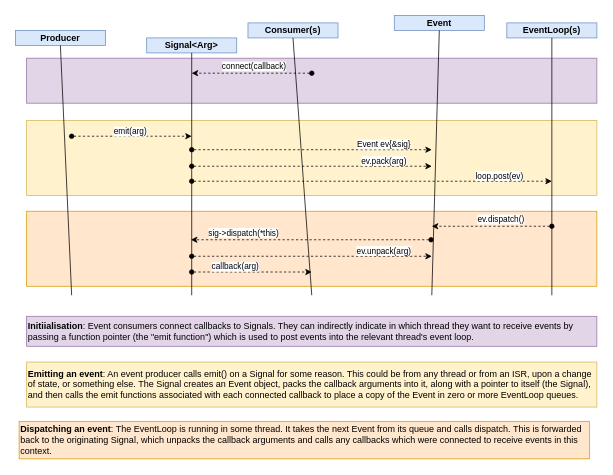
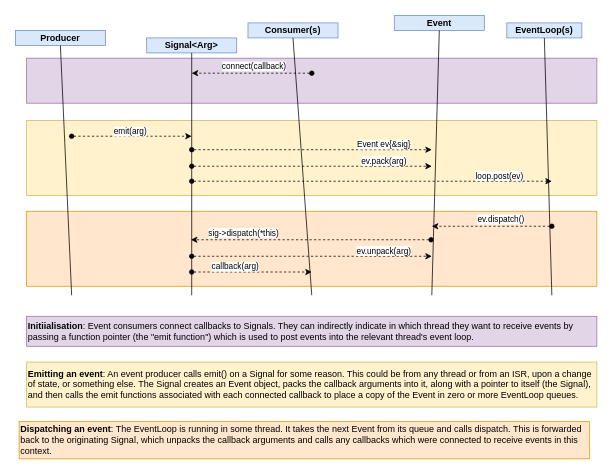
(552, 30) -> (544, 30)
